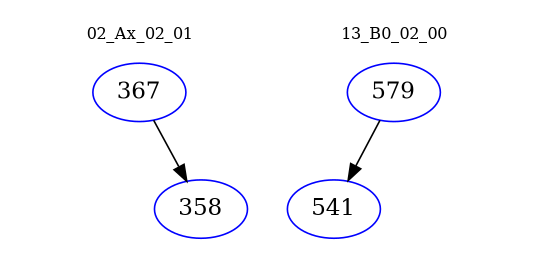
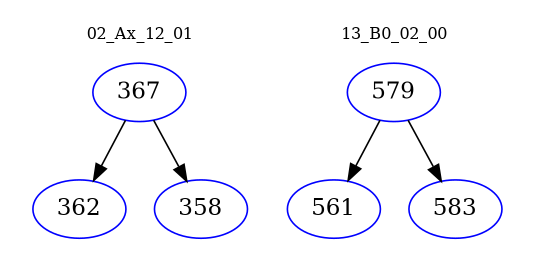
(140, 35) -> (140, 35)
none -> (79, 209)
(334, 209) -> (334, 209)
none -> (455, 209)
